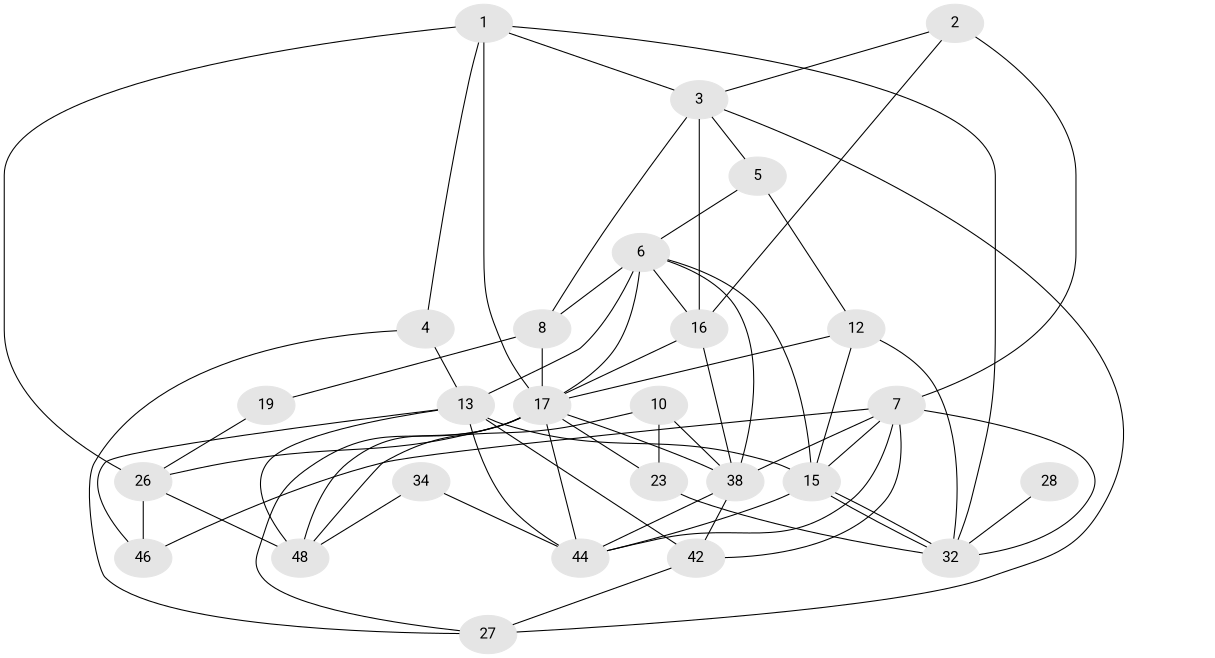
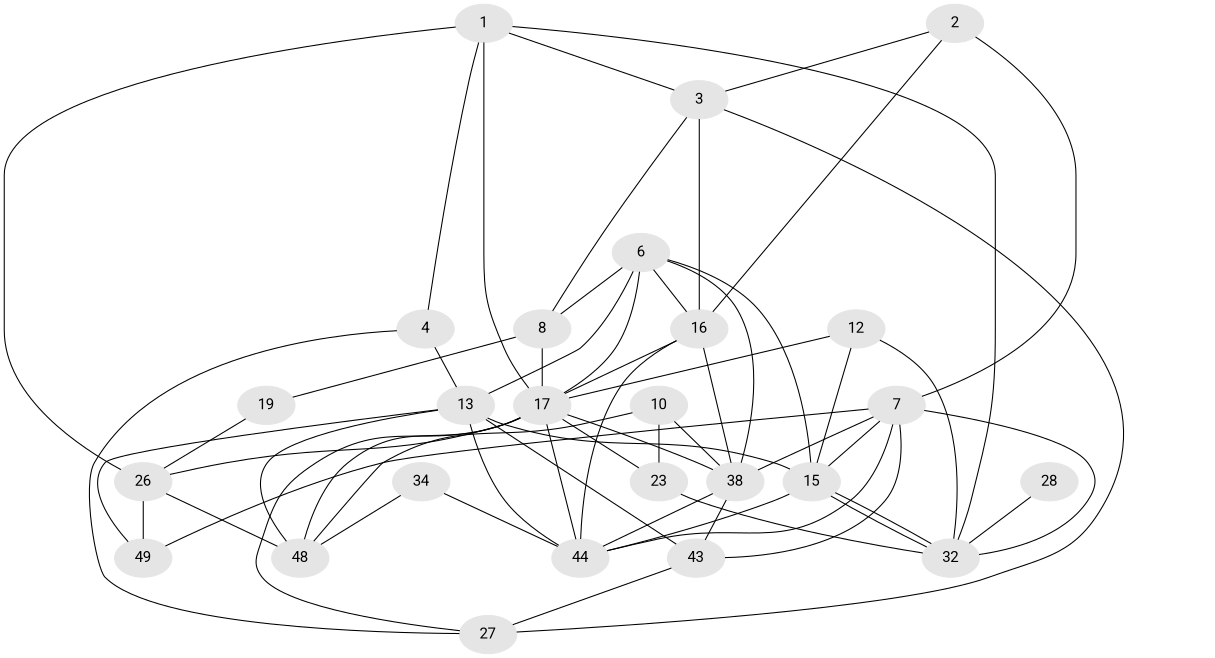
(758, 176) -> none
none -> (608, 409)
(143, 558) -> (143, 558)
(696, 558) -> (696, 558)
